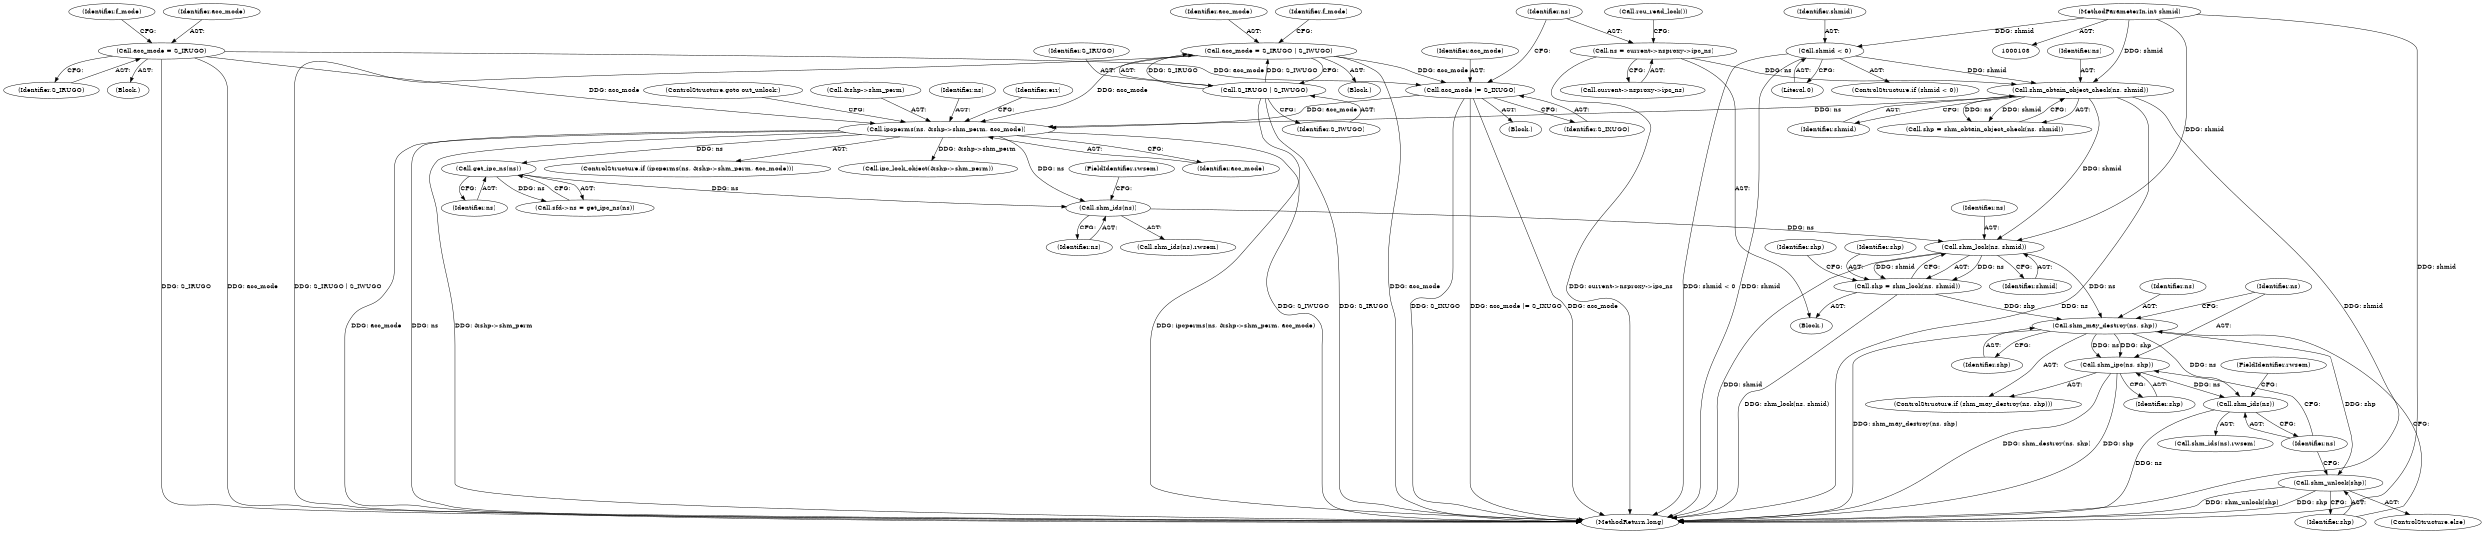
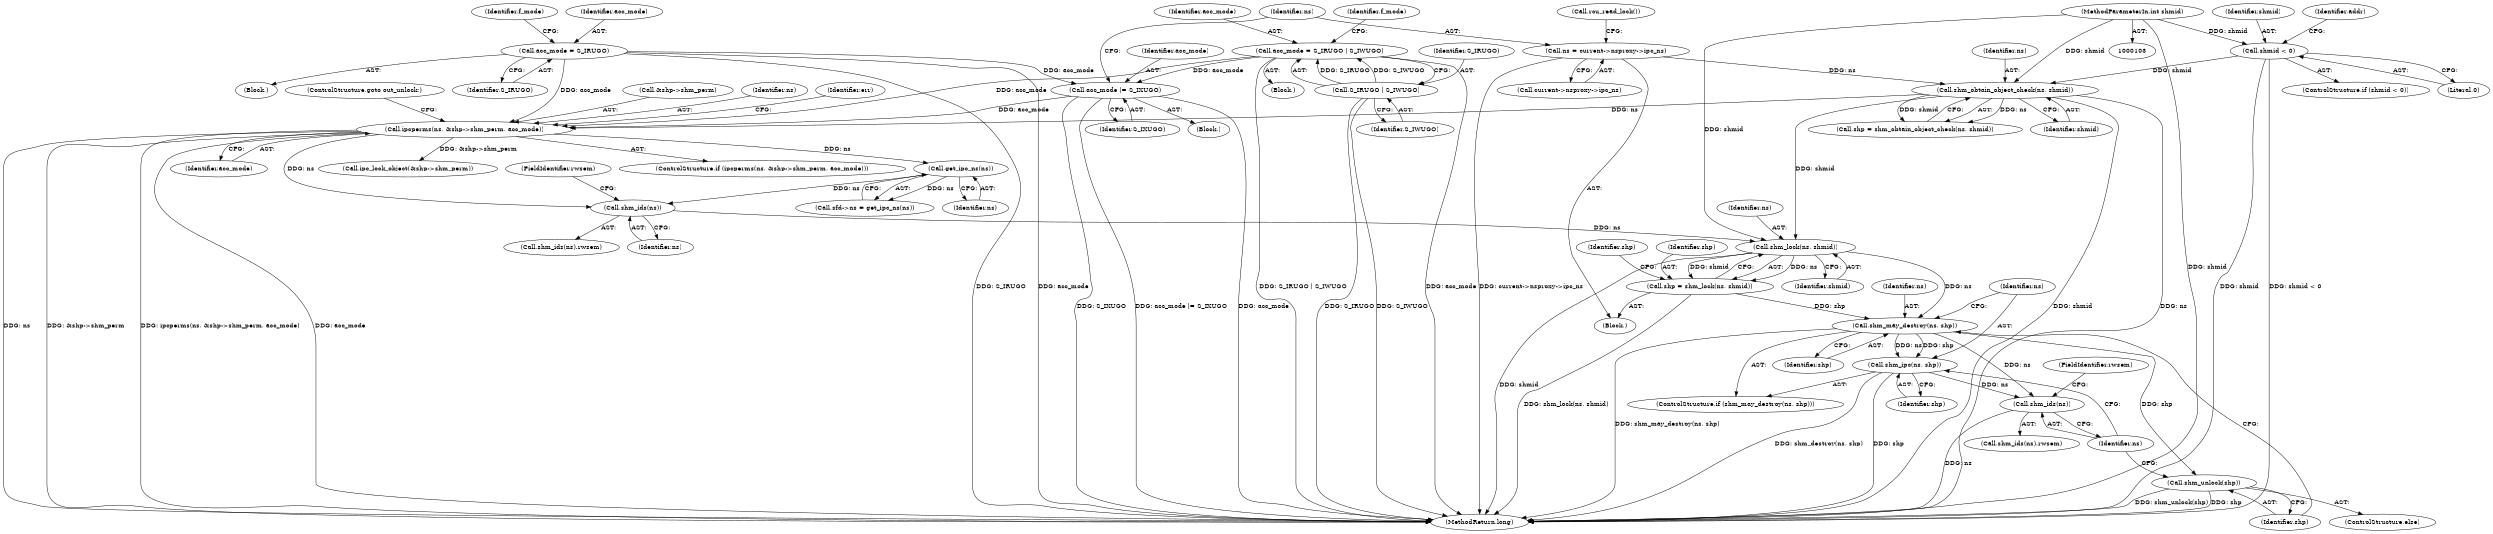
none -> (2340, 12)
